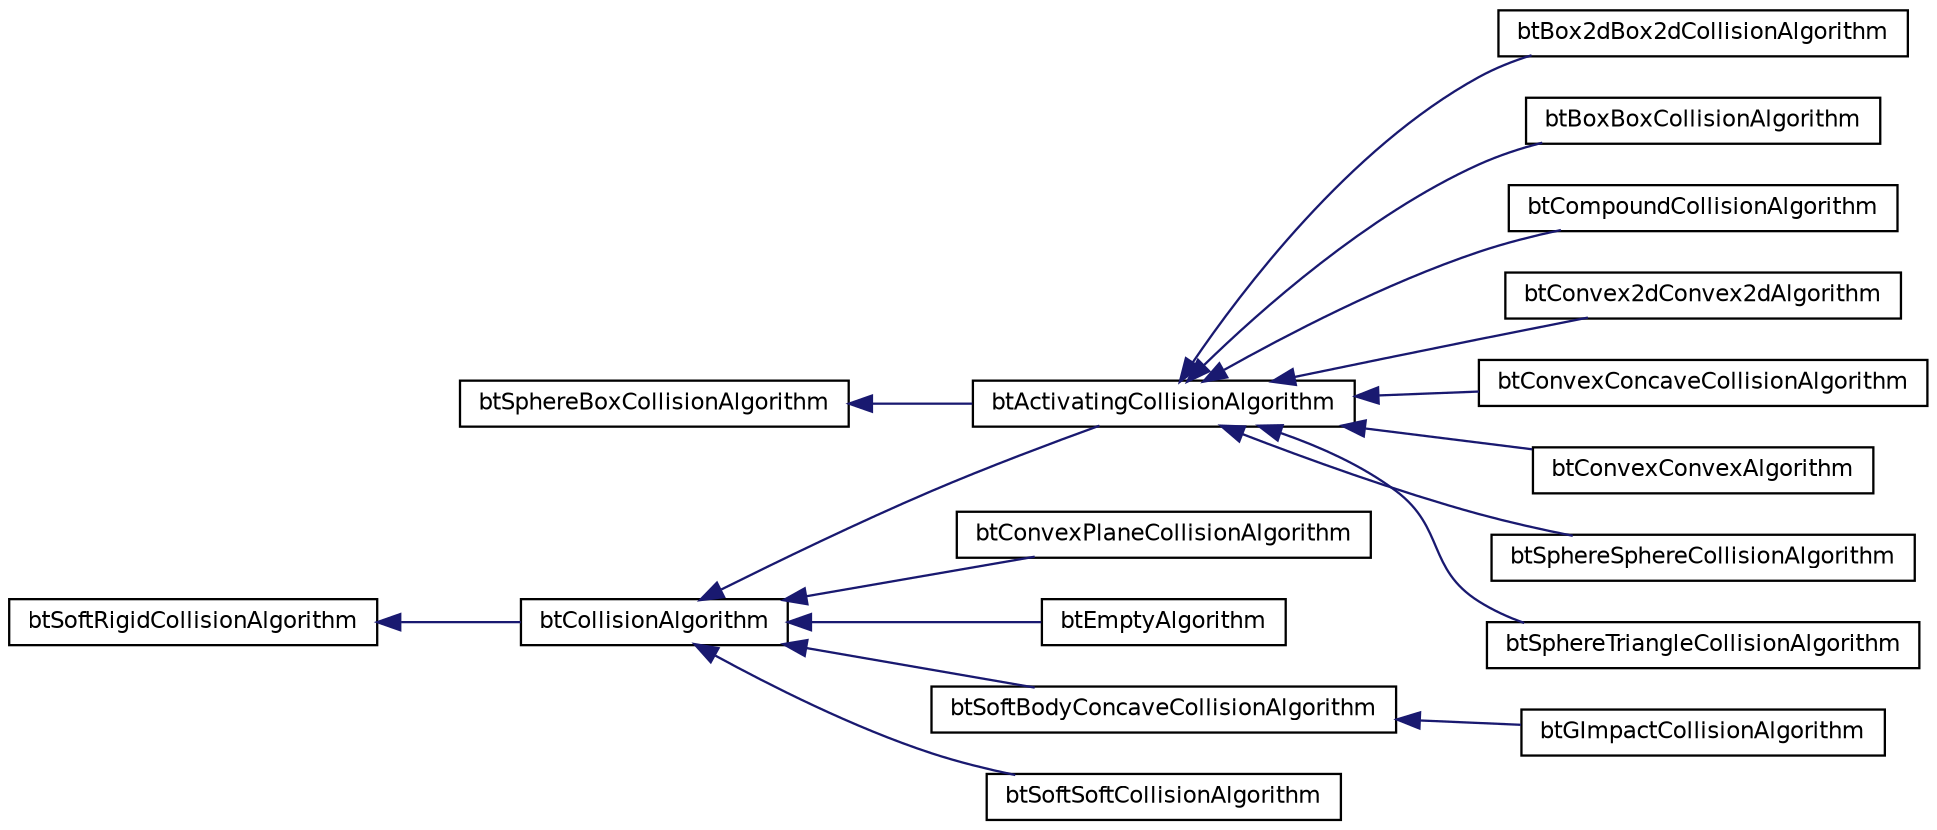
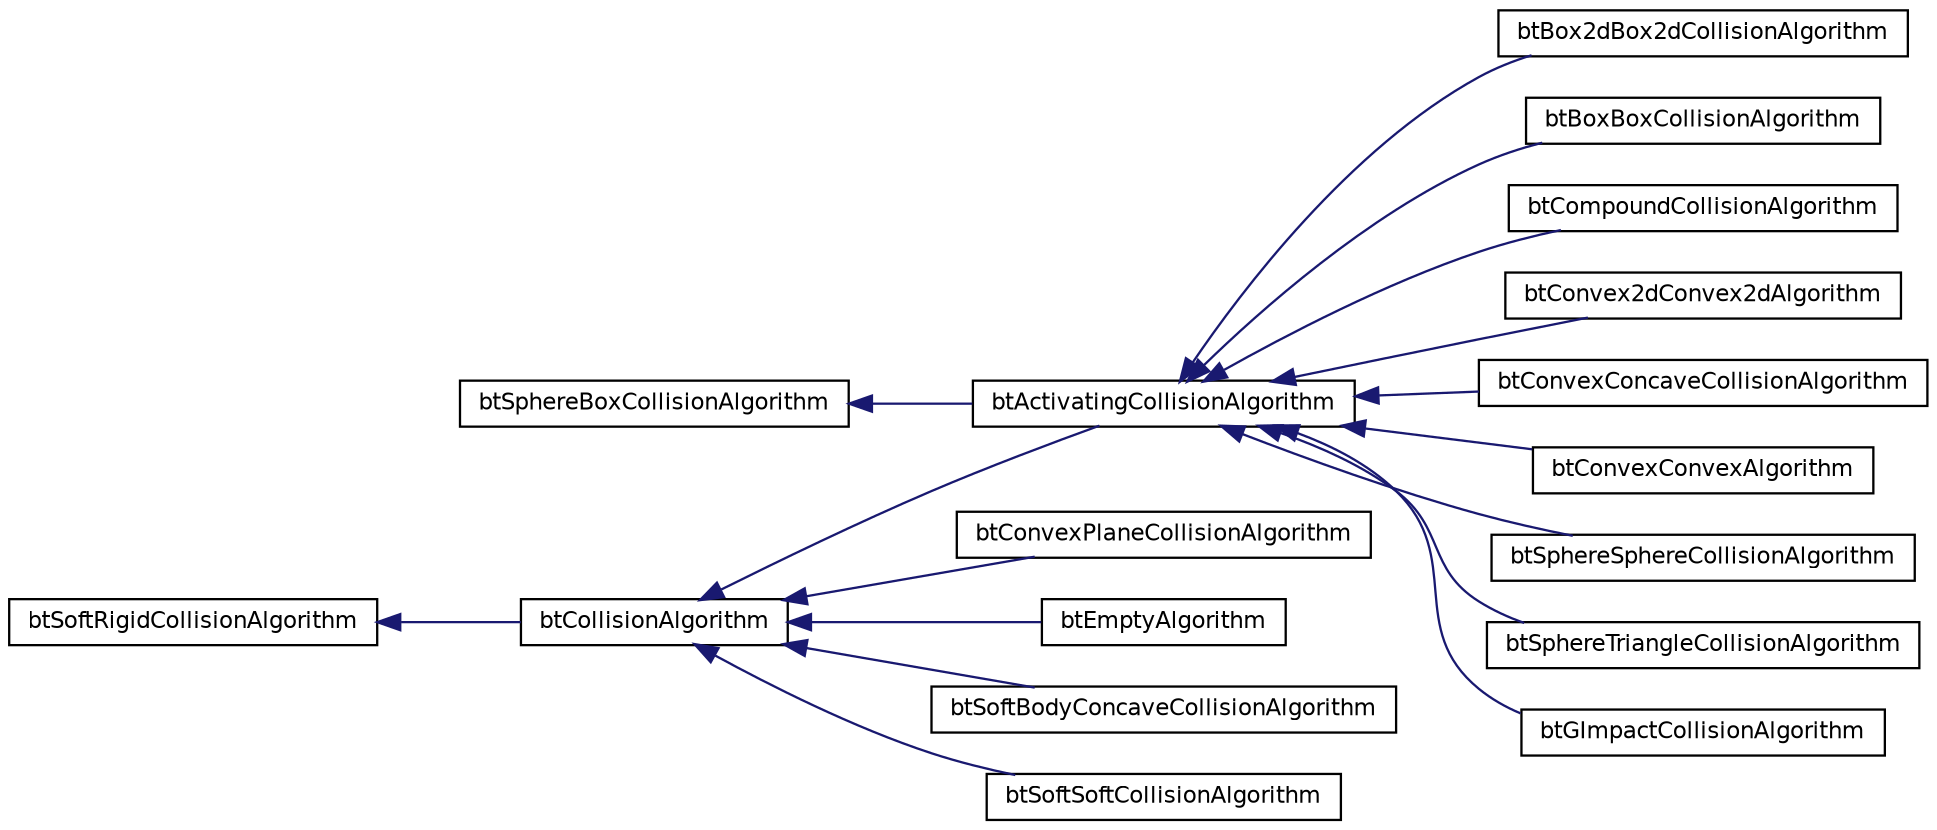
(1471, 723) -> (1434, 577)
